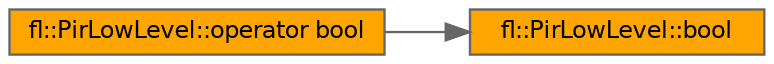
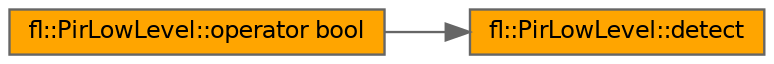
(617, 32) -> (617, 32)
